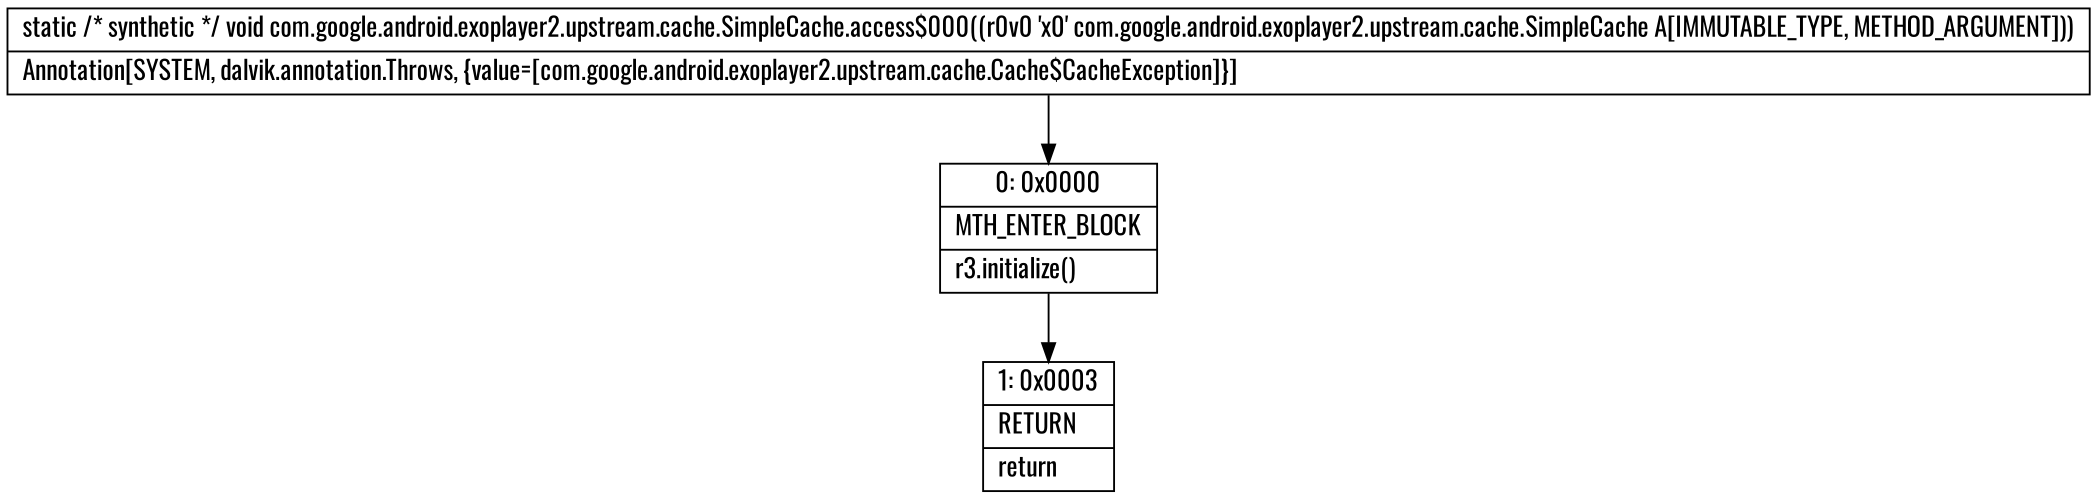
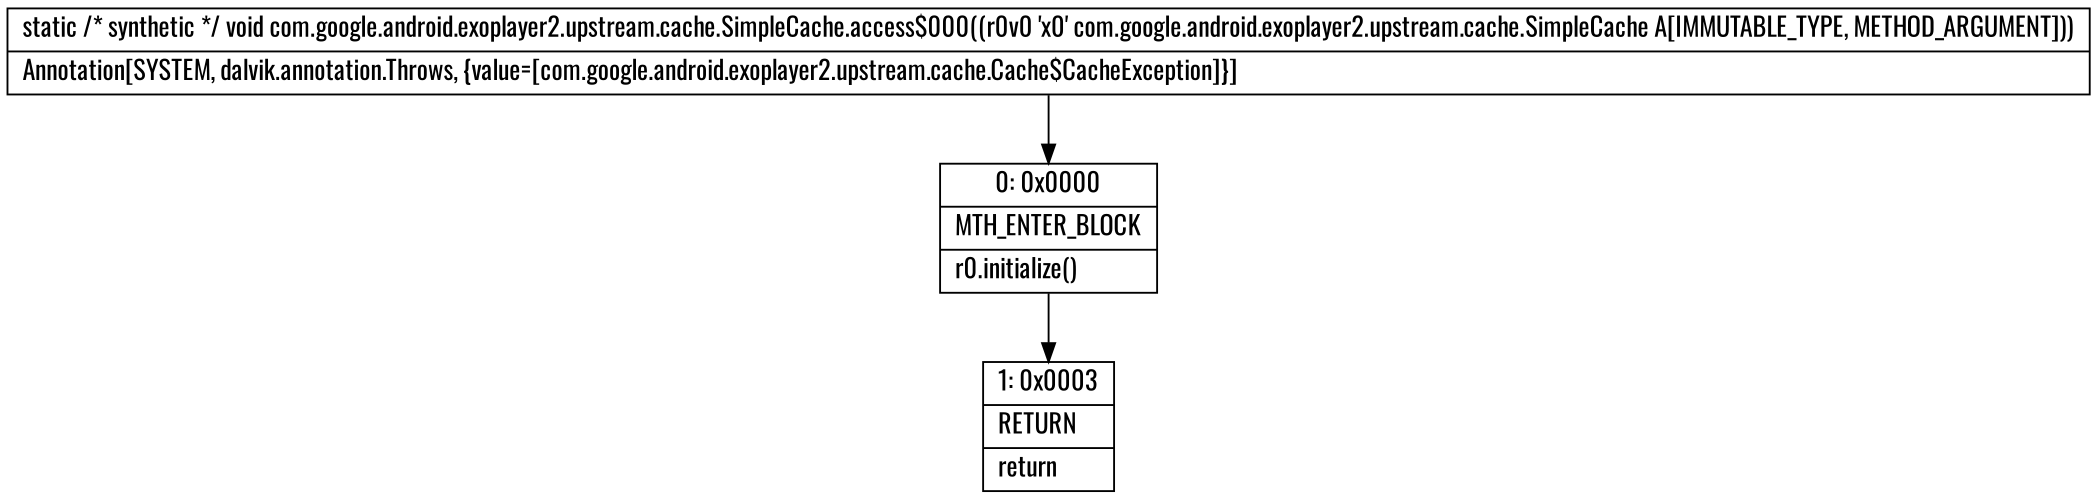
(1016, 270) -> (1017, 270)
